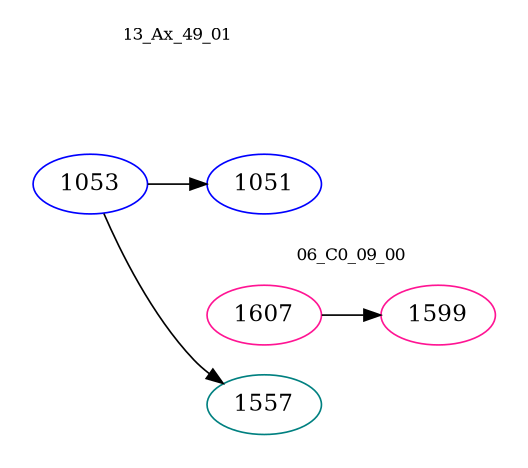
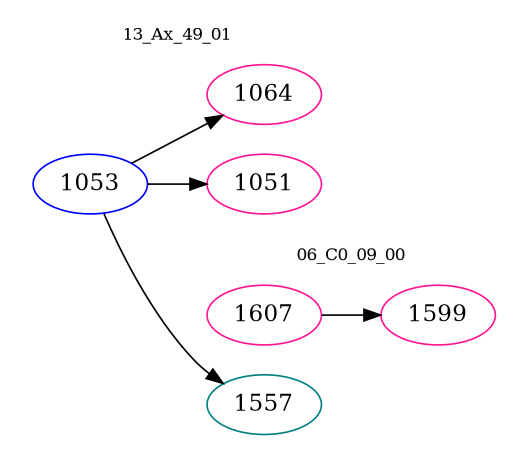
none -> (264, 95)
(264, 184) -> (264, 184)
